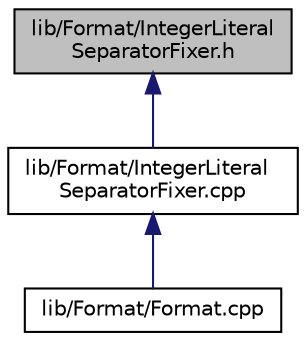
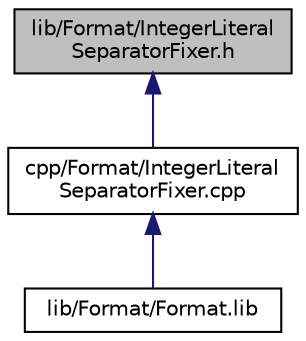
(153, 181) -> (153, 181)
(153, 310) -> (153, 310)
